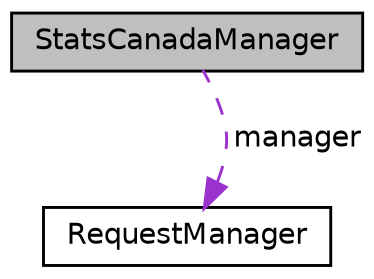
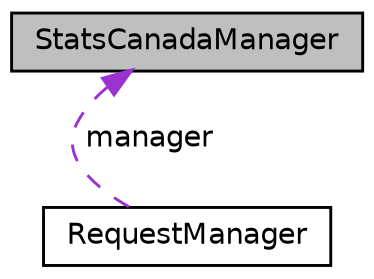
(225, 125) -> (75, 155)
